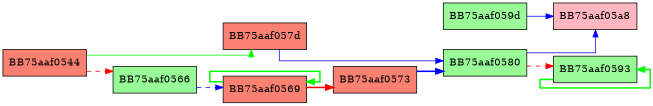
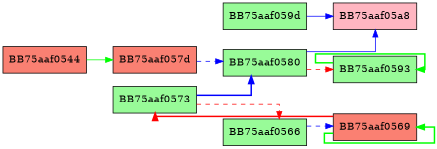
(352, 61) -> (206, 61)
(96, 71) -> (242, 104)
(375, 80) -> (155, 100)
